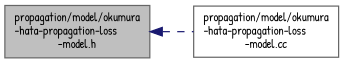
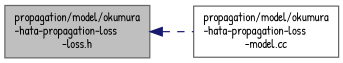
(77, 32) -> (77, 32)
